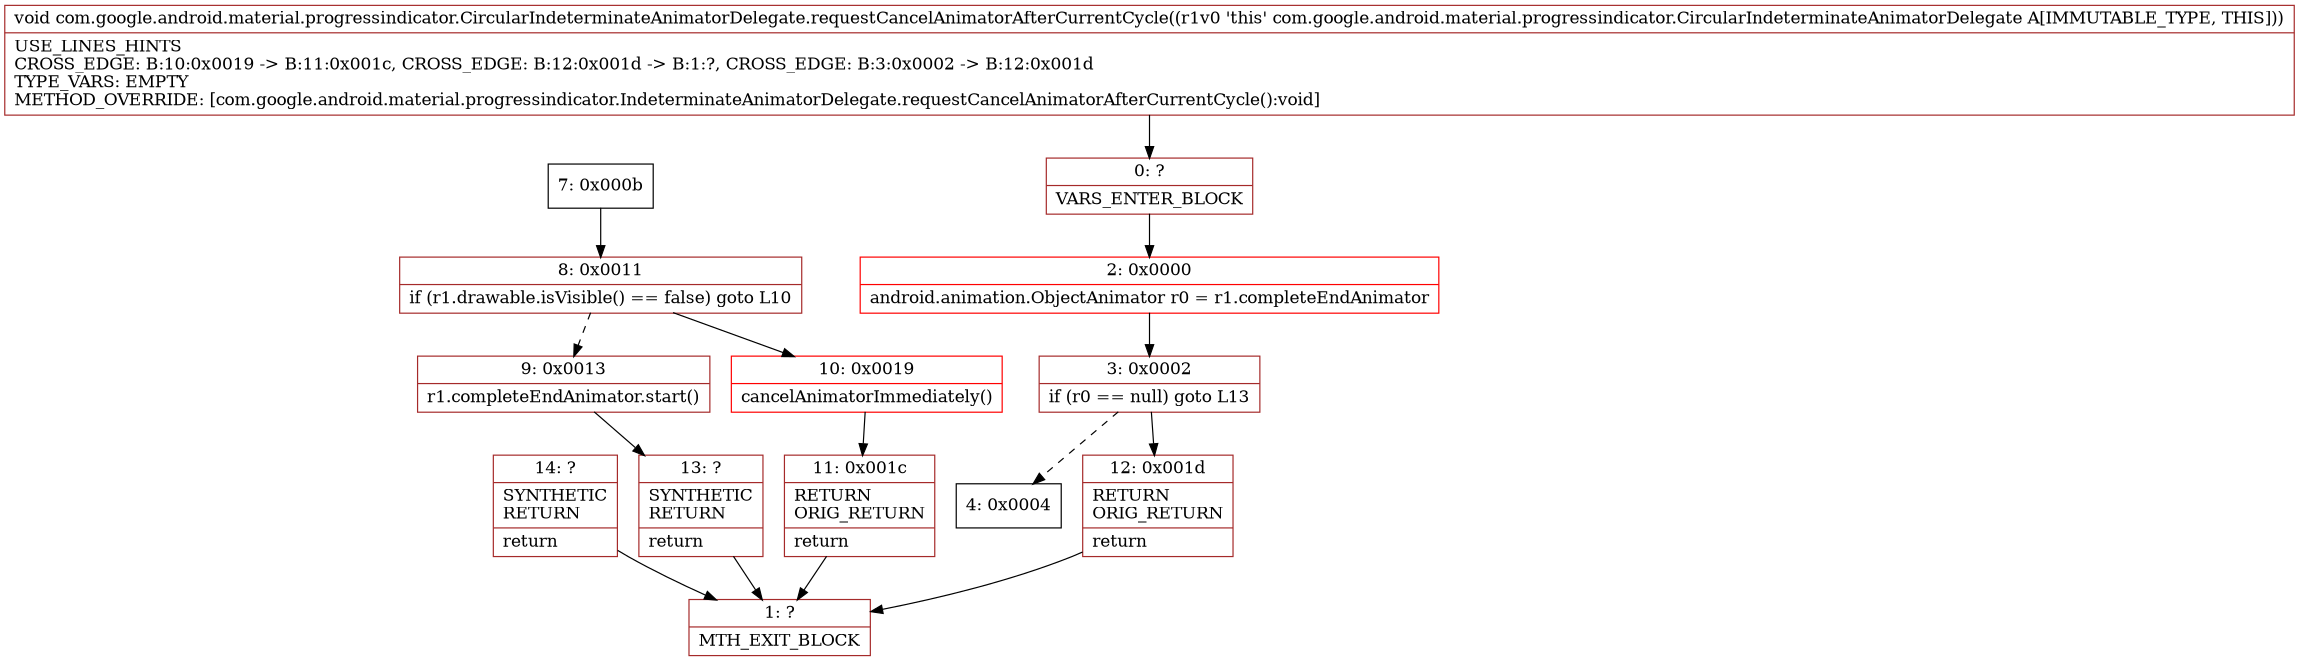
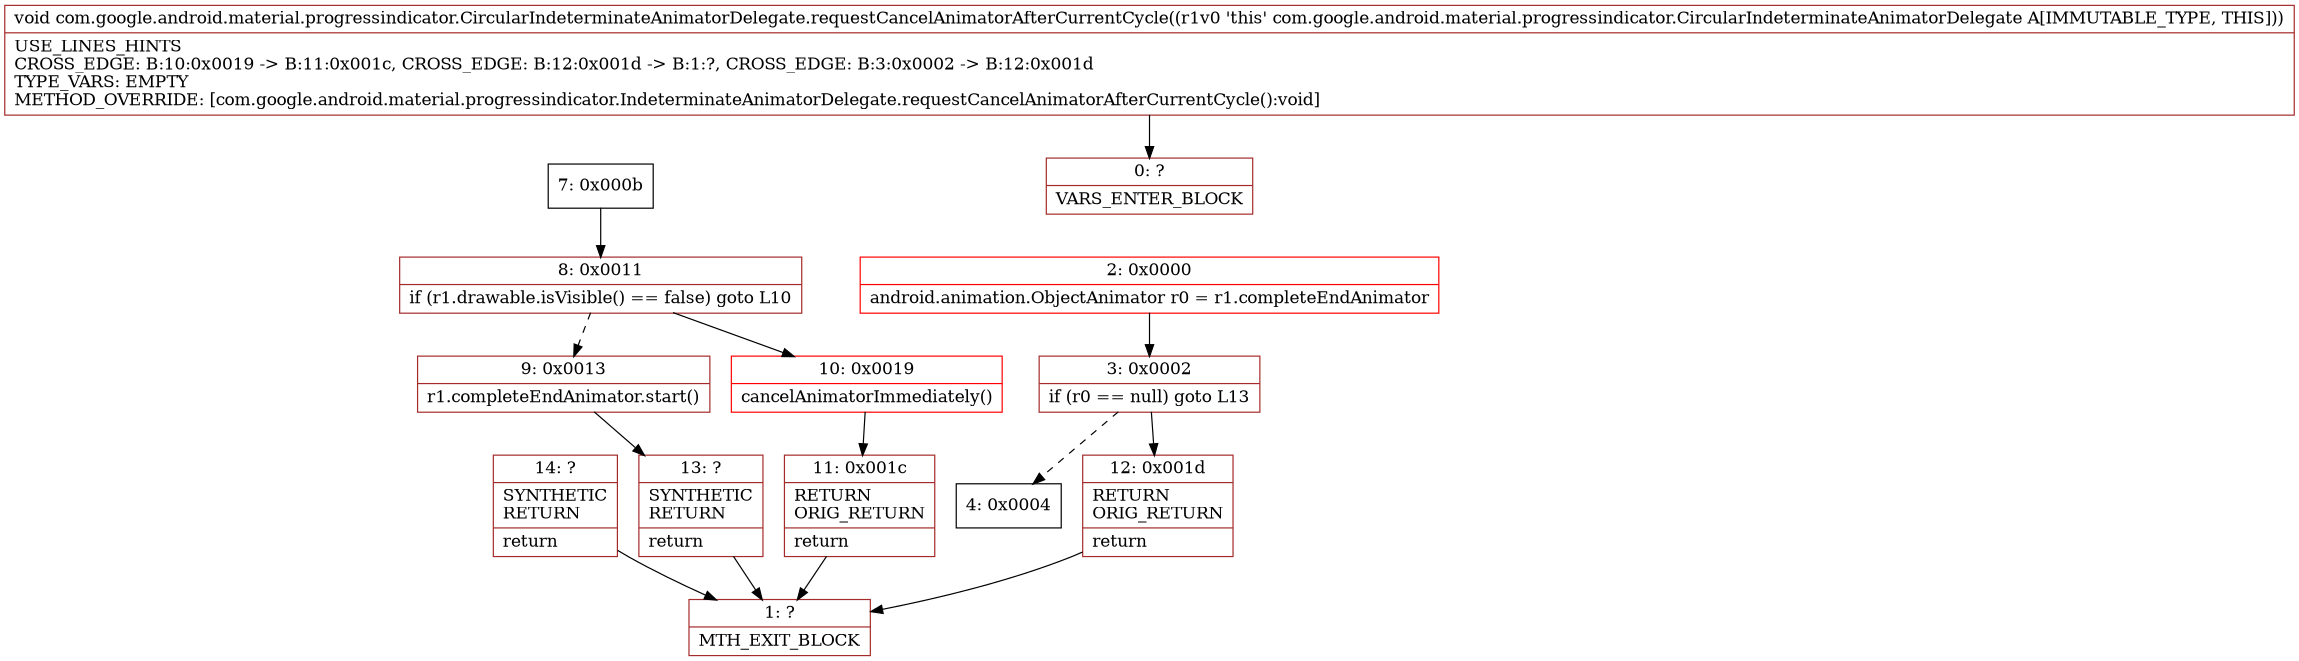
(1150, 230) -> none
